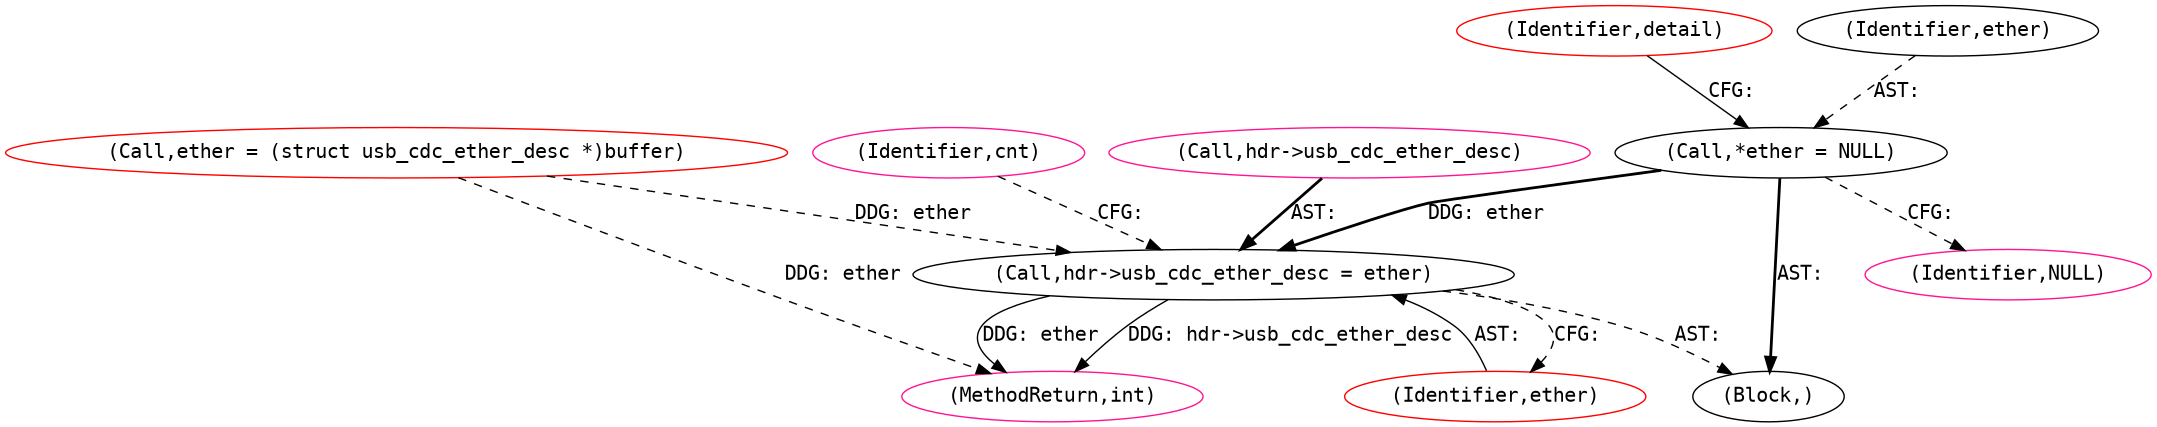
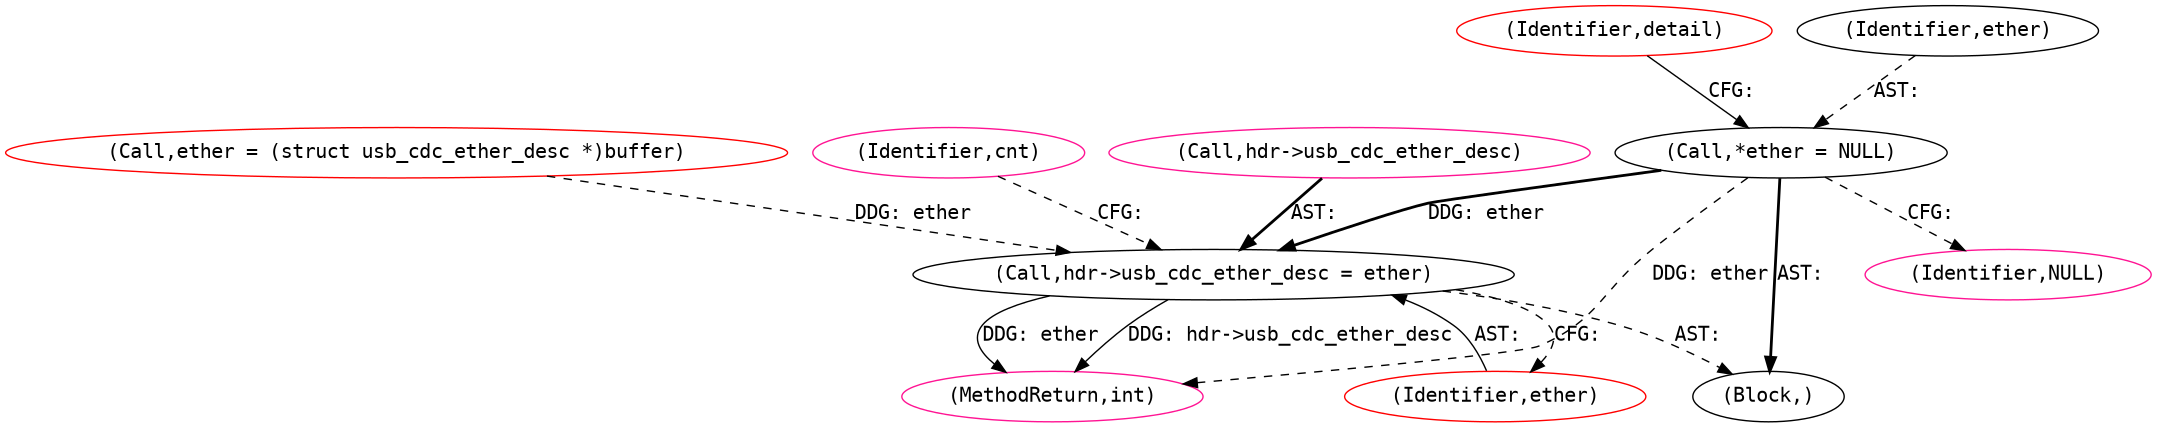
(717, 275) -> (1502, 352)
